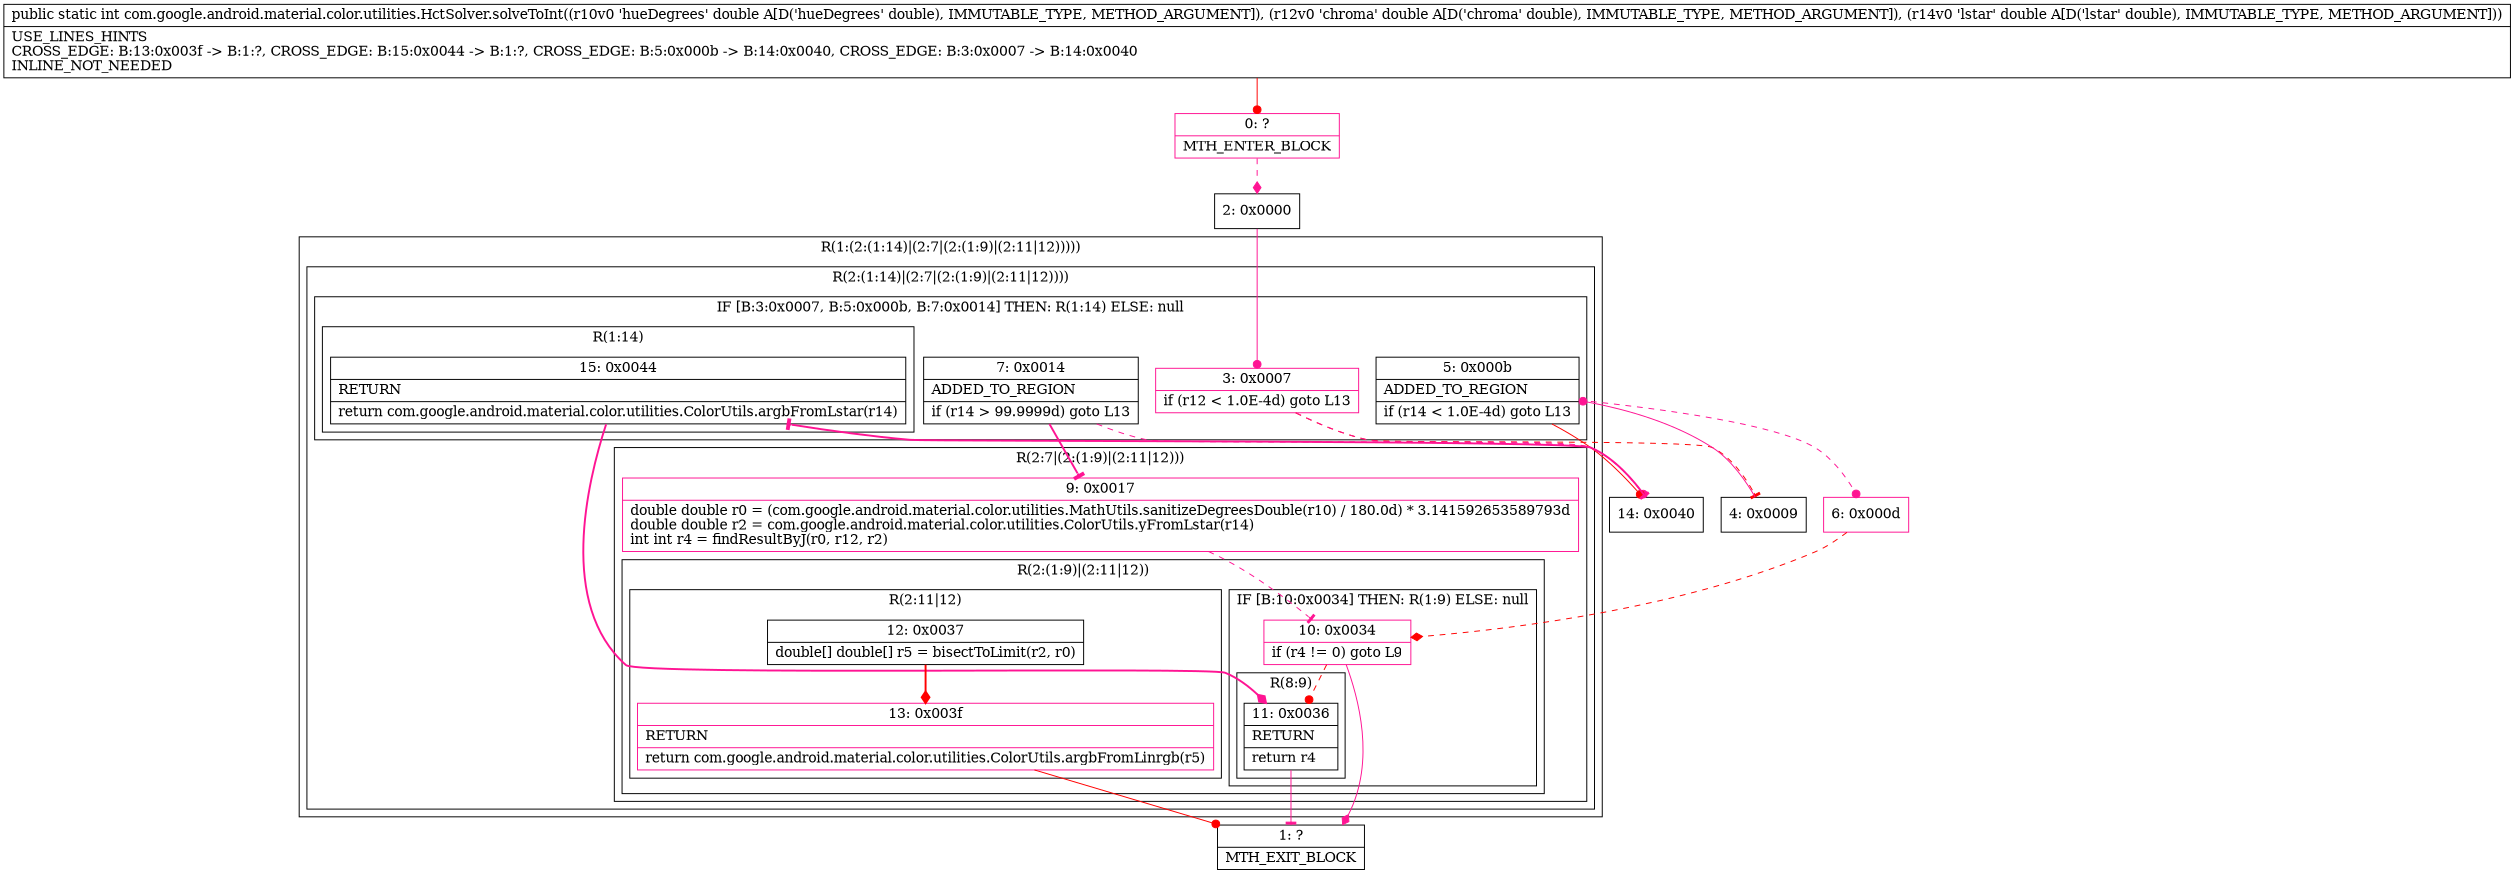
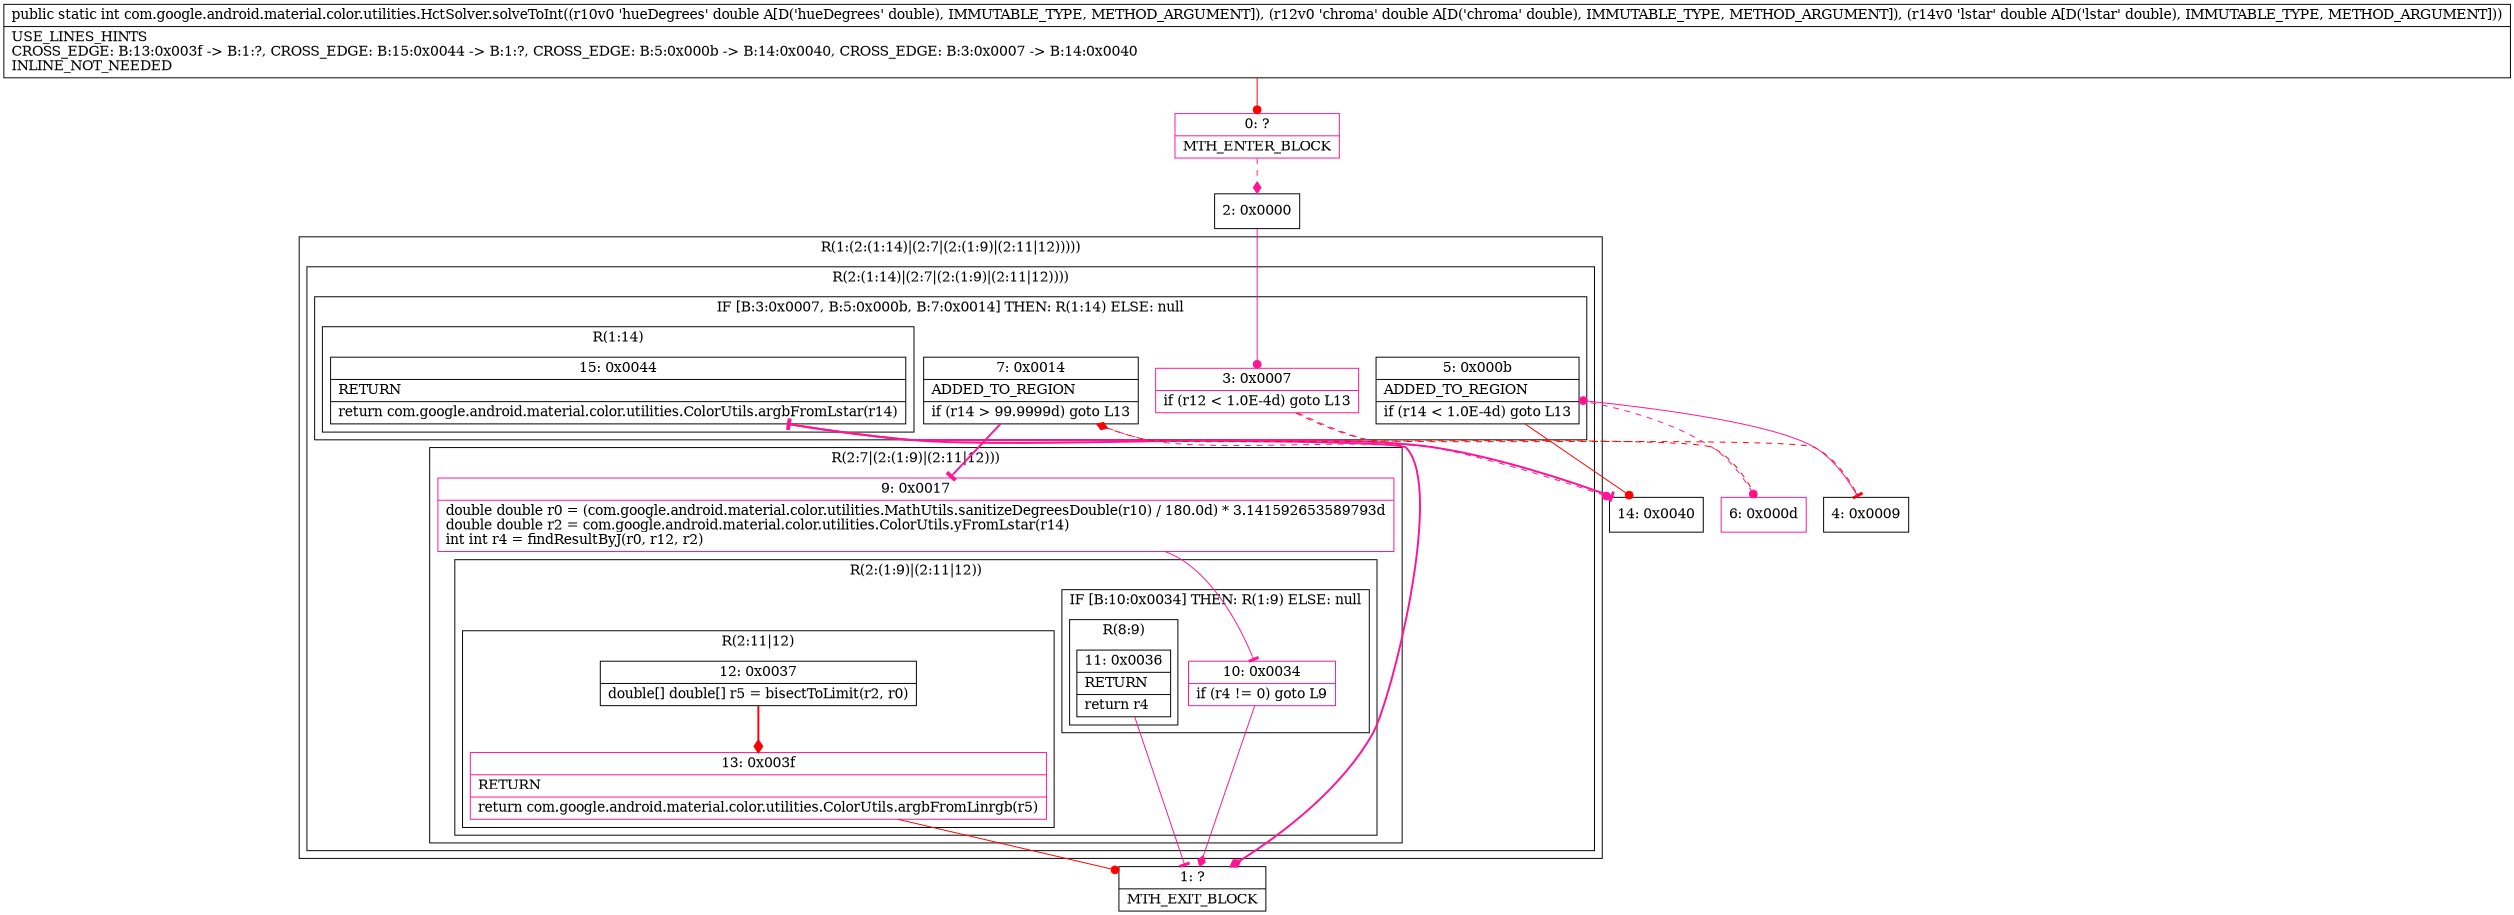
(1261, 581) -> (1220, 598)
(1640, 605) -> (1443, 441)
(818, 671) -> (1411, 458)
(1319, 680) -> none
